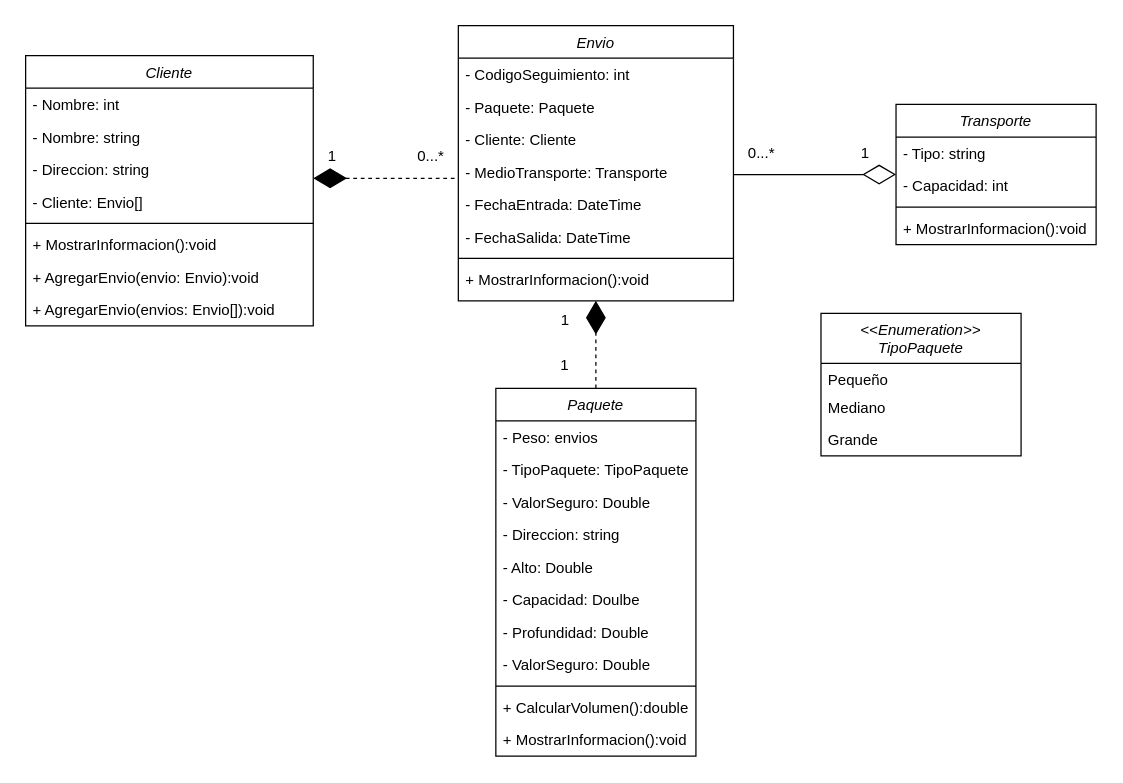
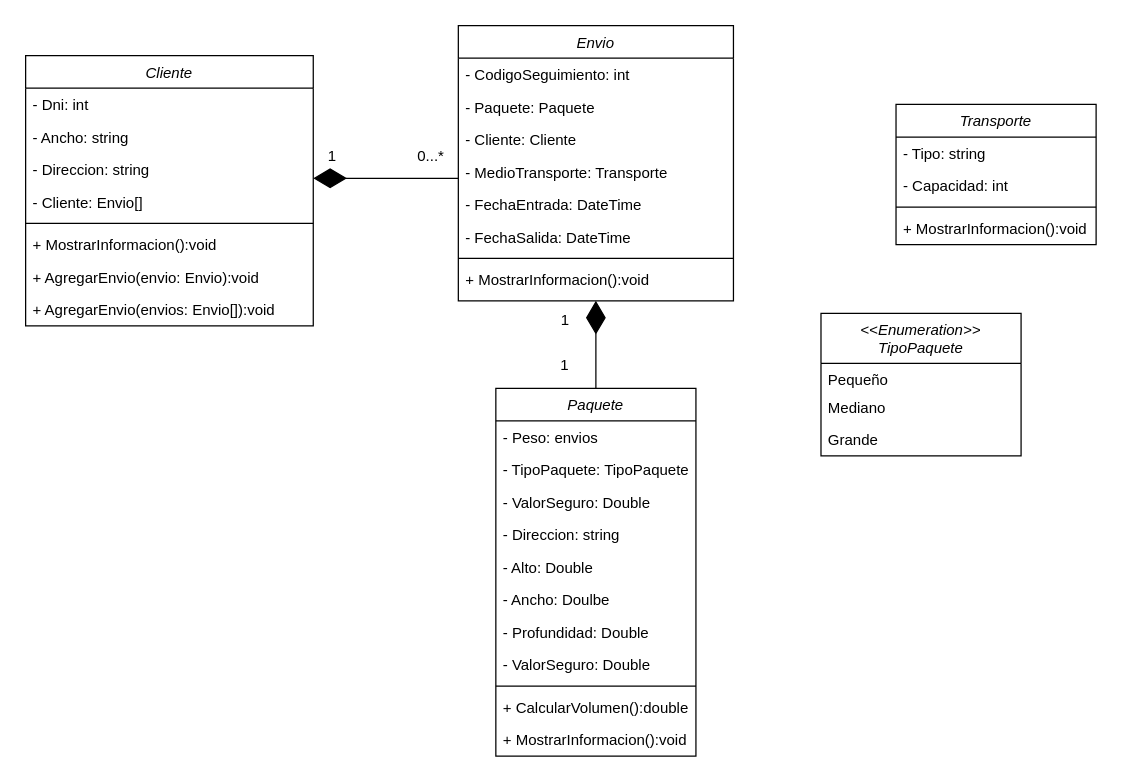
(79, 105) -> (65, 105)
(92, 138) -> (88, 138)
(798, 174) -> none
(402, 178) -> (402, 178)
(596, 360) -> (596, 360)
(573, 600) -> (558, 600)
